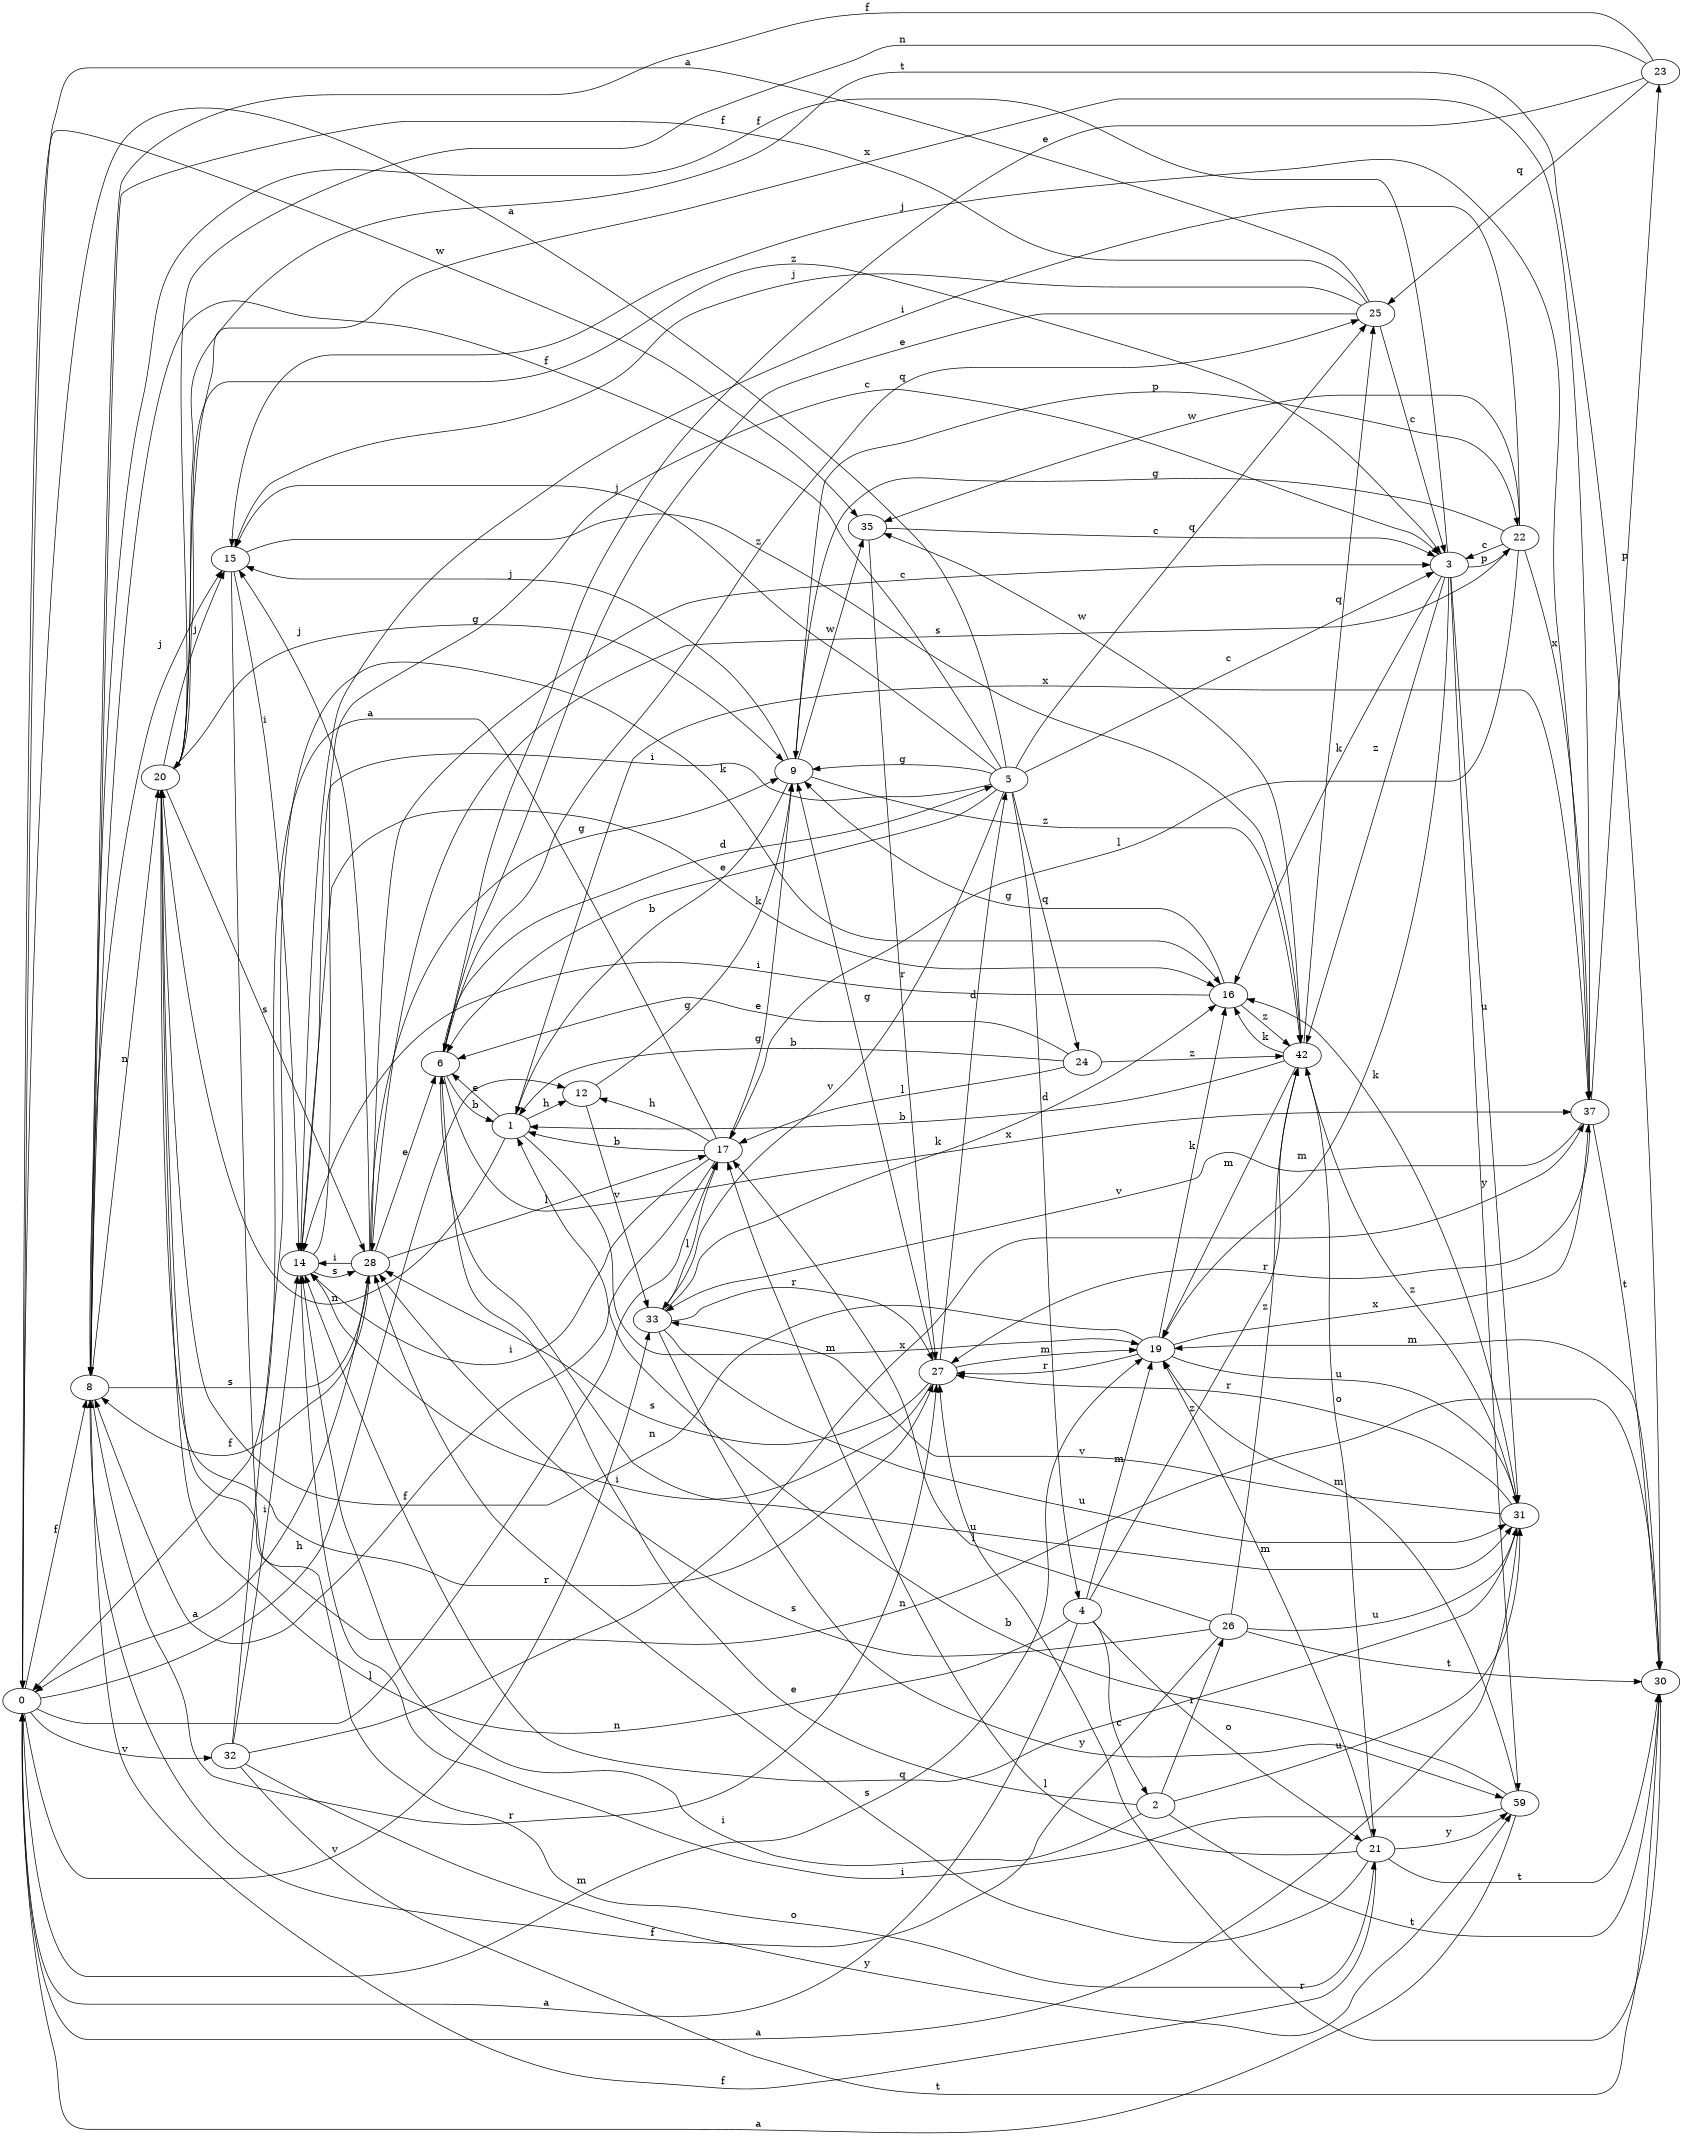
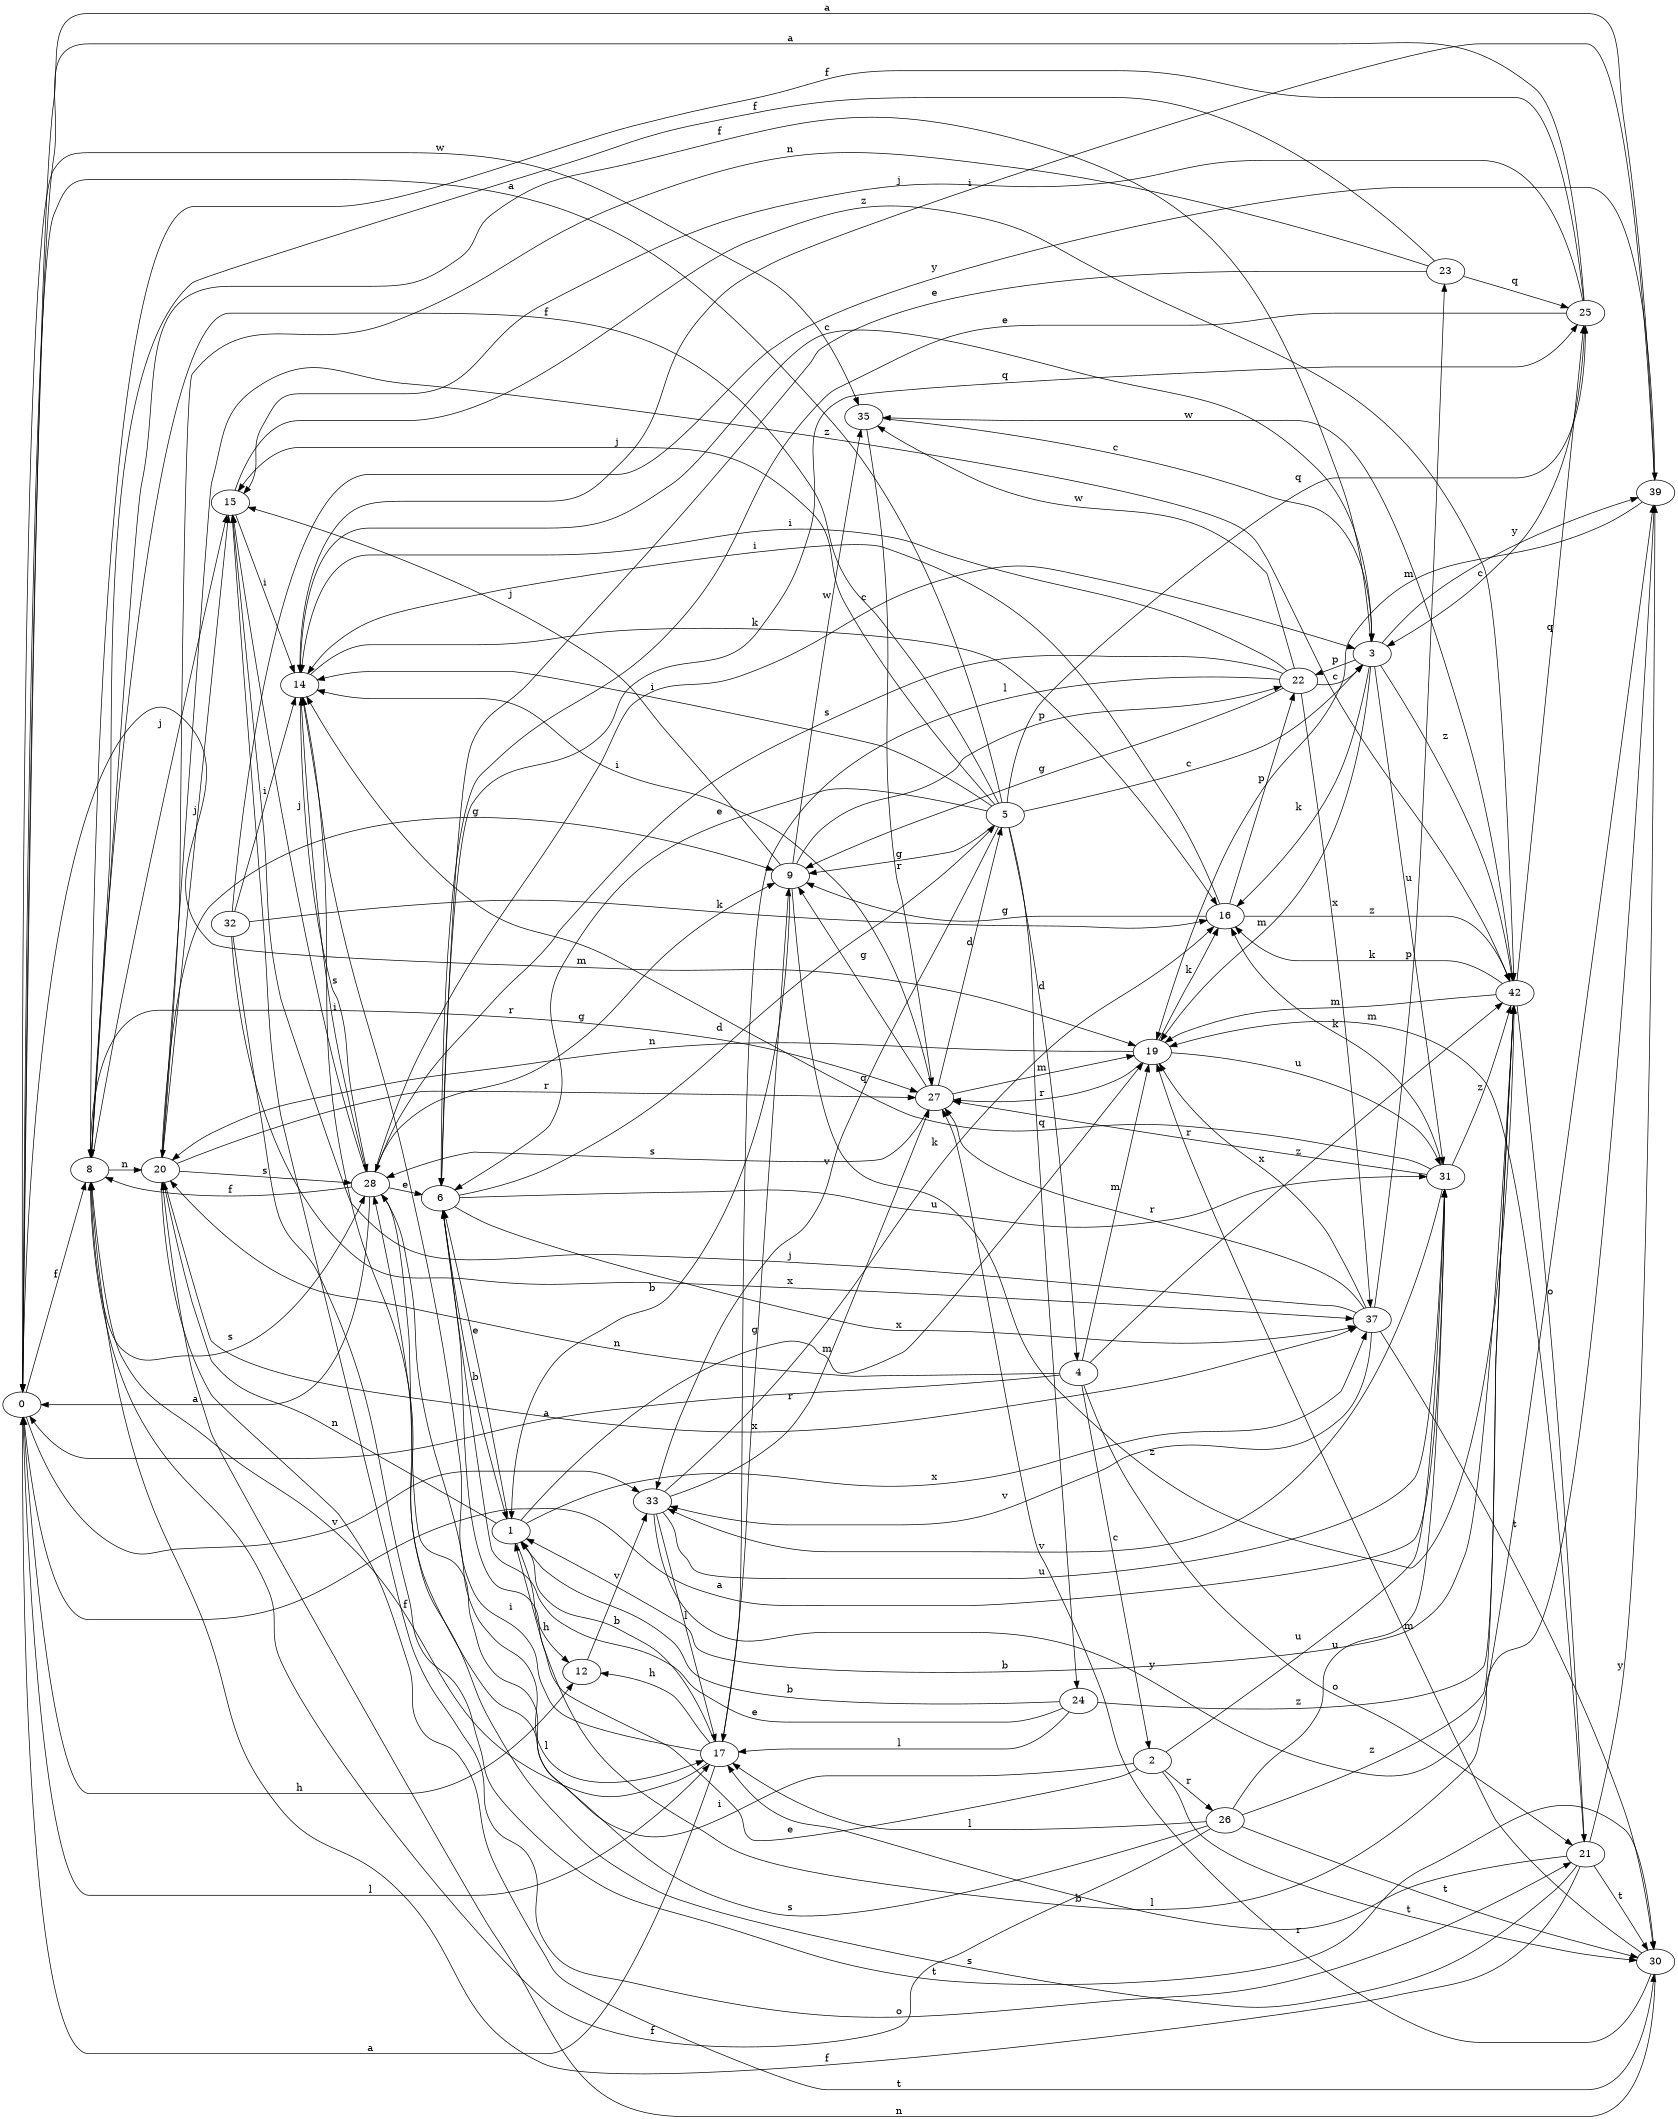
(667, 309) -> (620, 409)
none -> (1261, 802)
(732, 963) -> none
(1438, 1302) -> (1276, 1179)
(112, 1753) -> none
(1520, 1803) -> (1656, 493)
